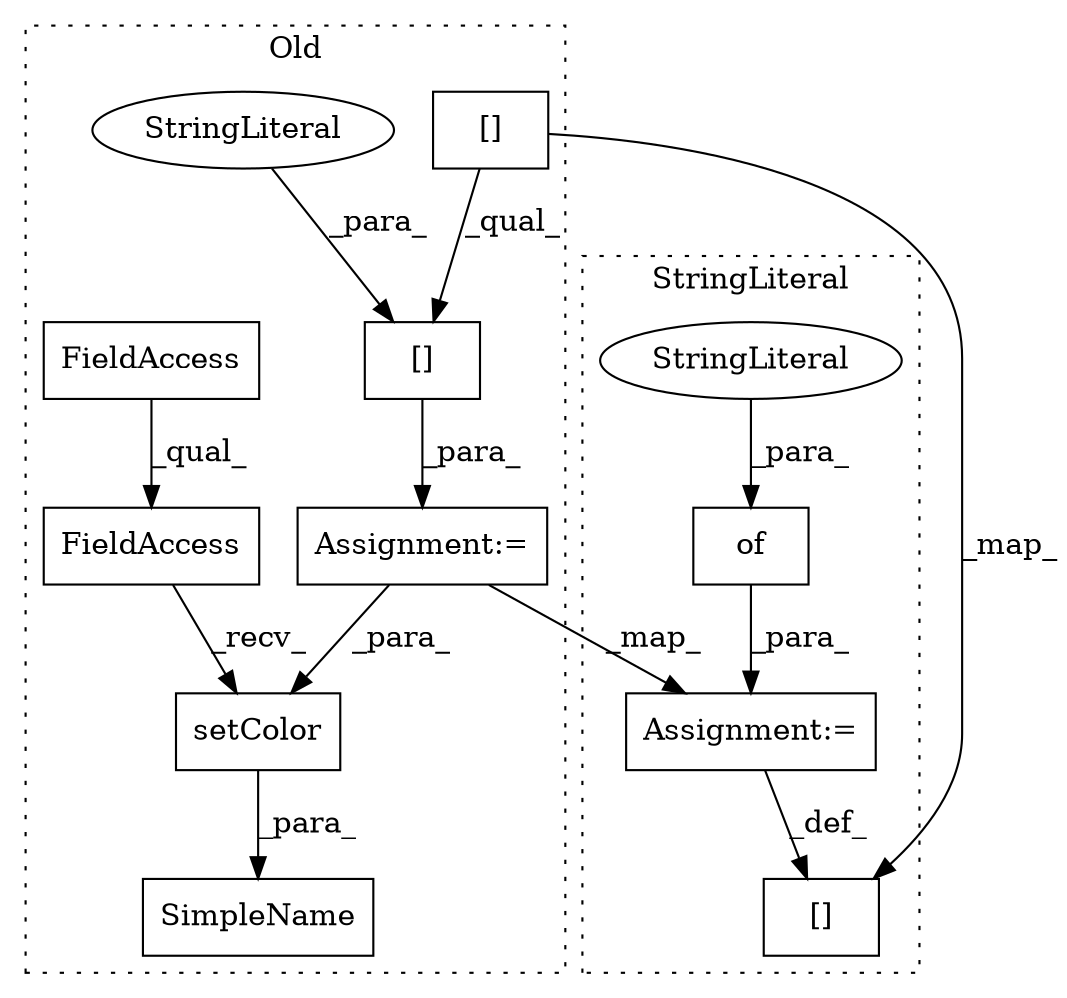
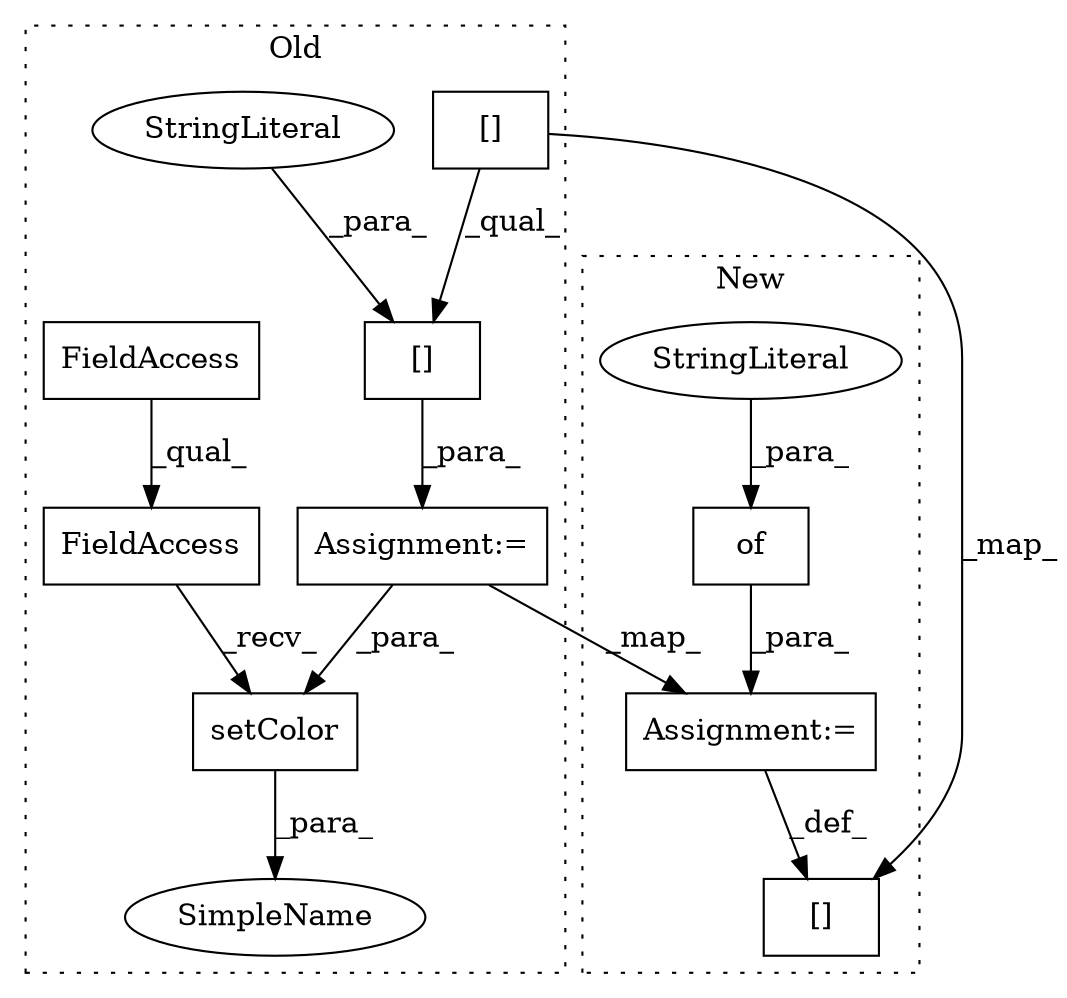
(751, 281) -> (751, 281)
(258, 917) -> (275, 917)
